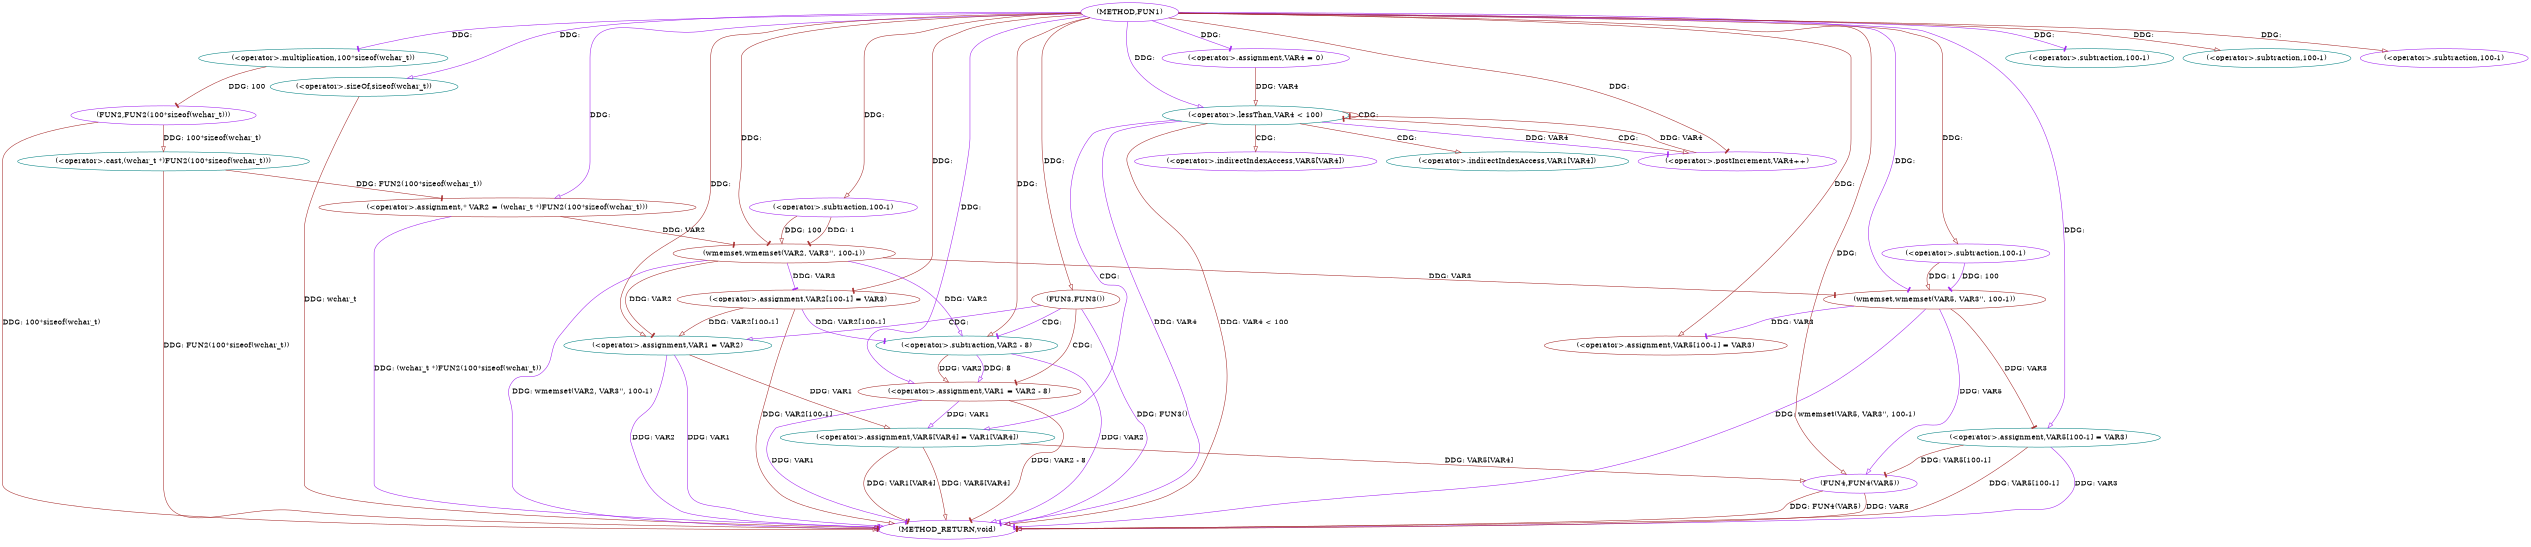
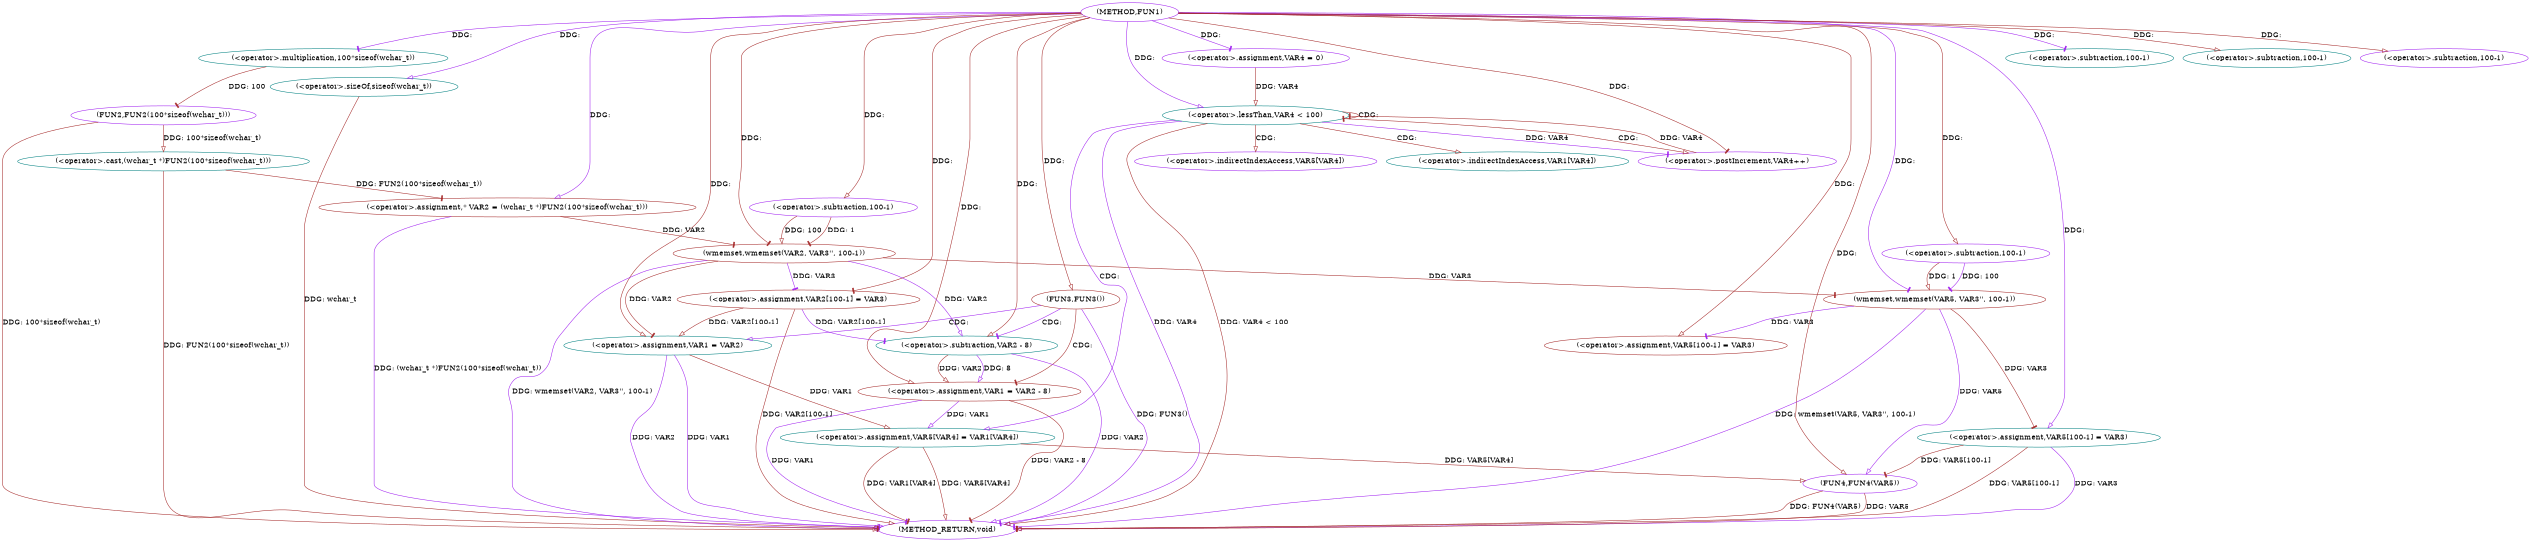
(962, 193) -> (962, 193)
